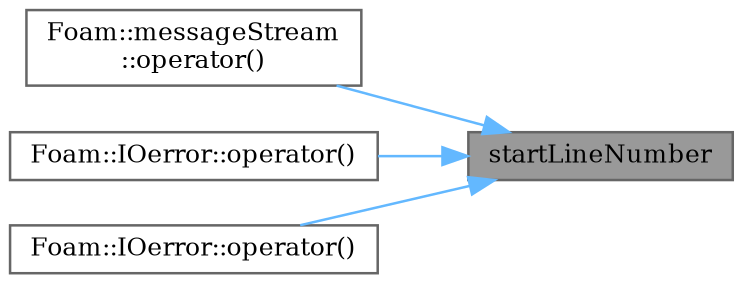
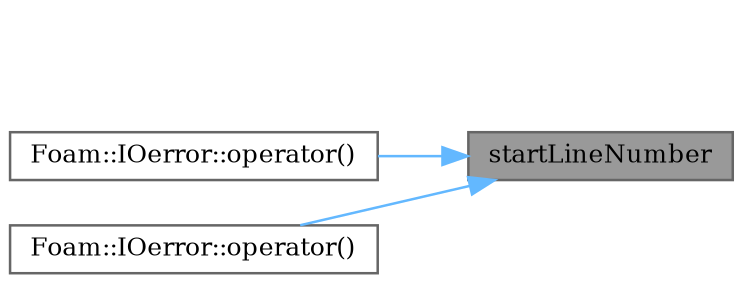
(194, 48) -> none
